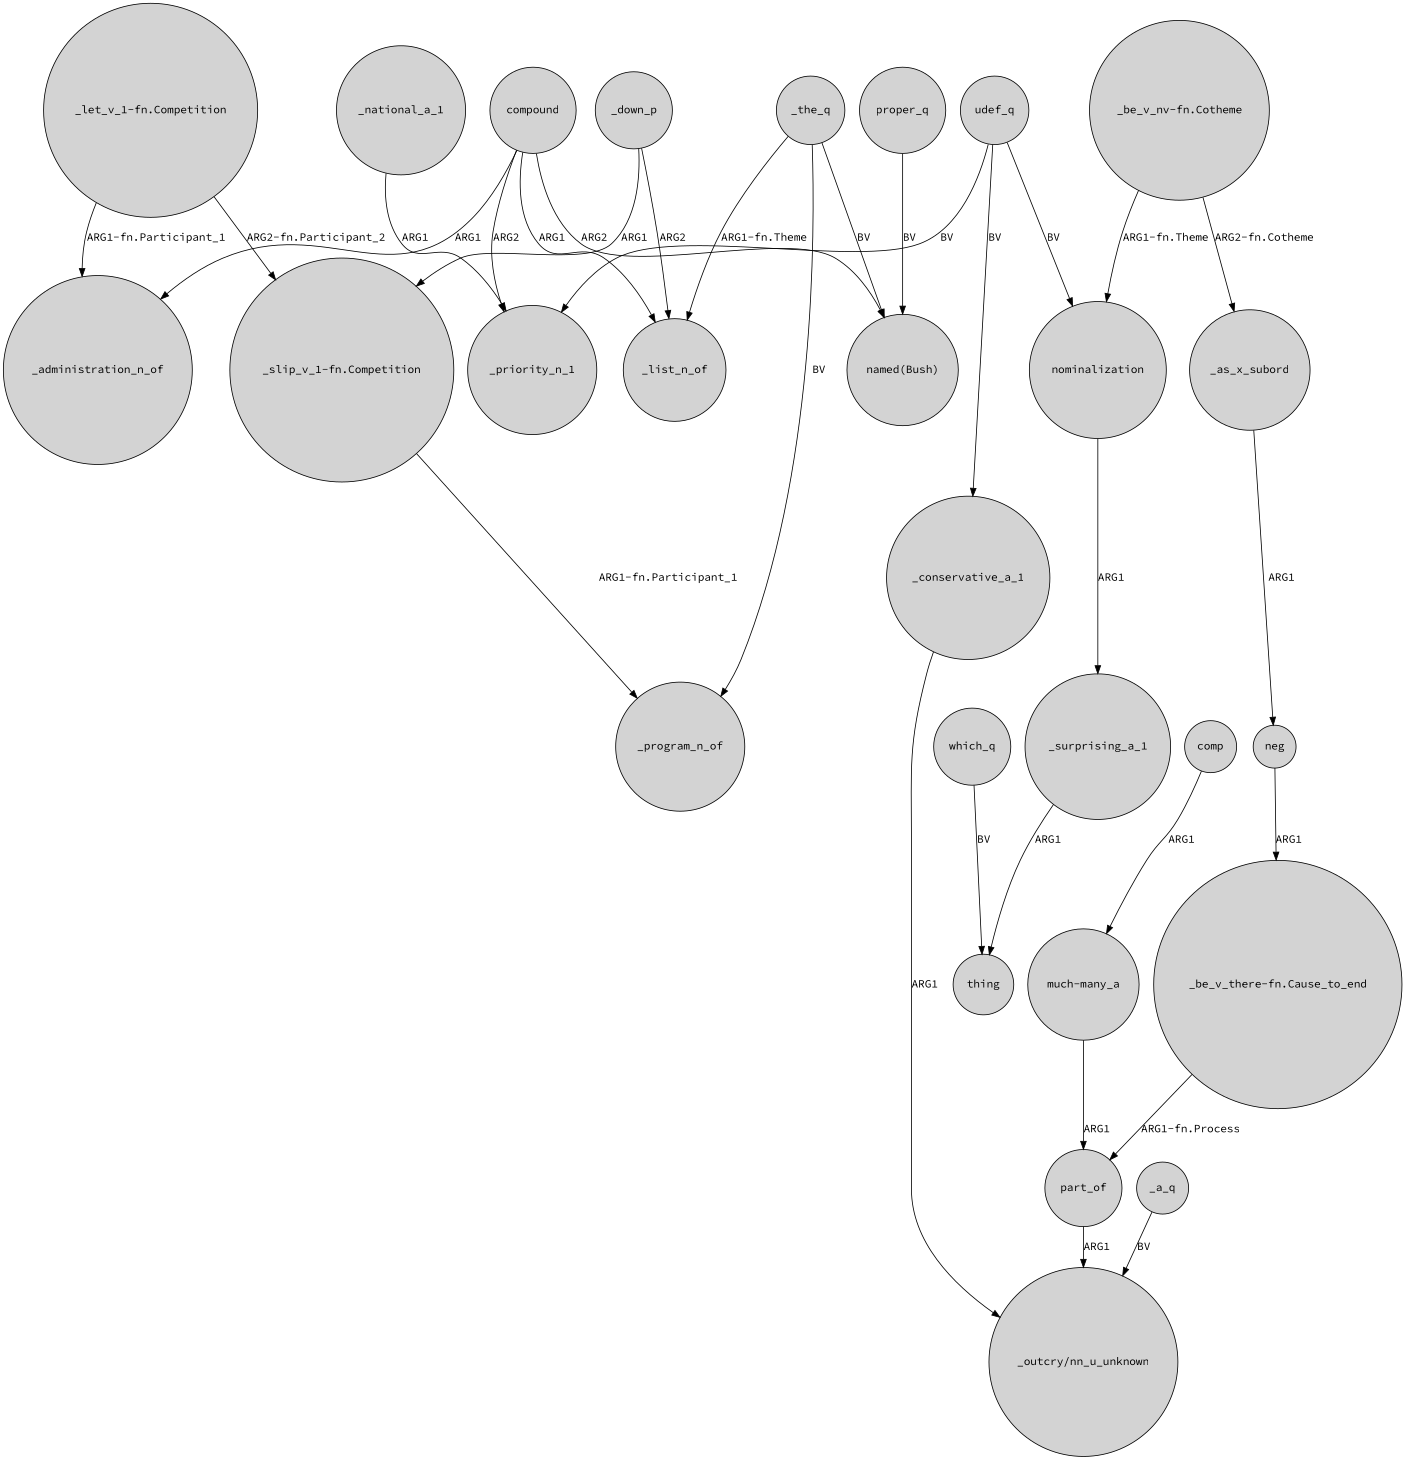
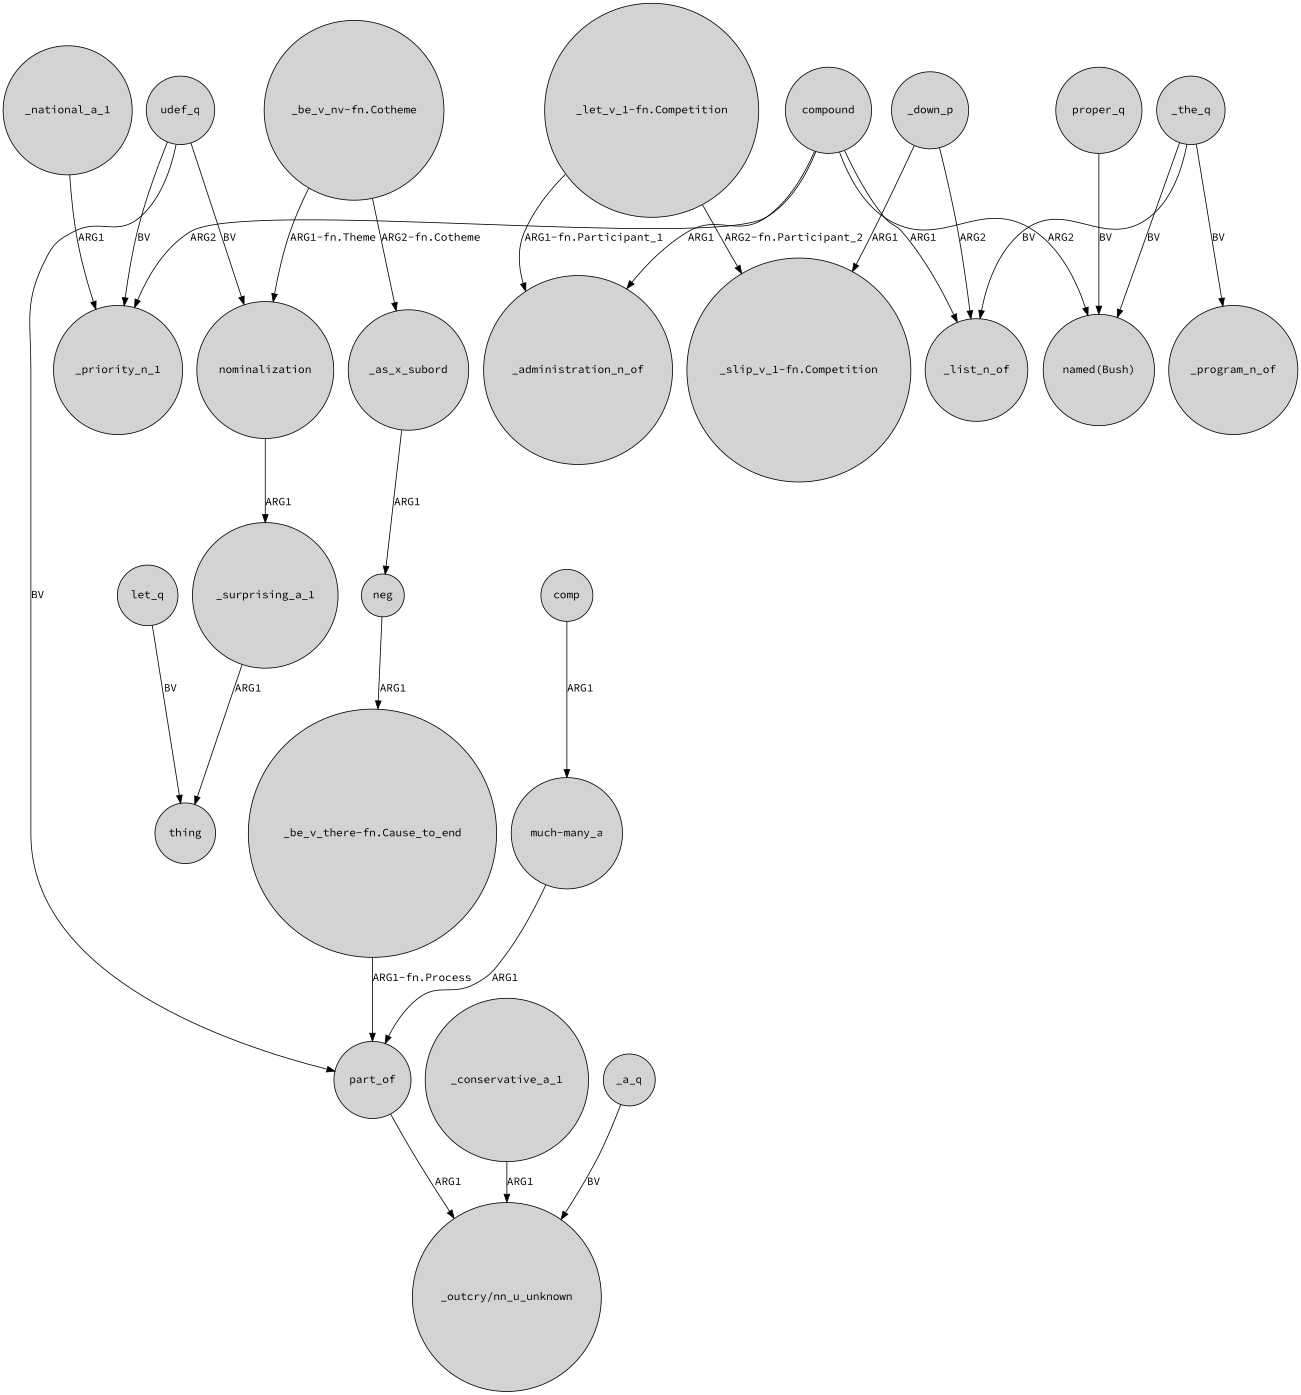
(764, 238) -> (1029, 238)
(983, 316) -> (31, 651)
(524, 573) -> none
(972, 747) -> (148, 595)
